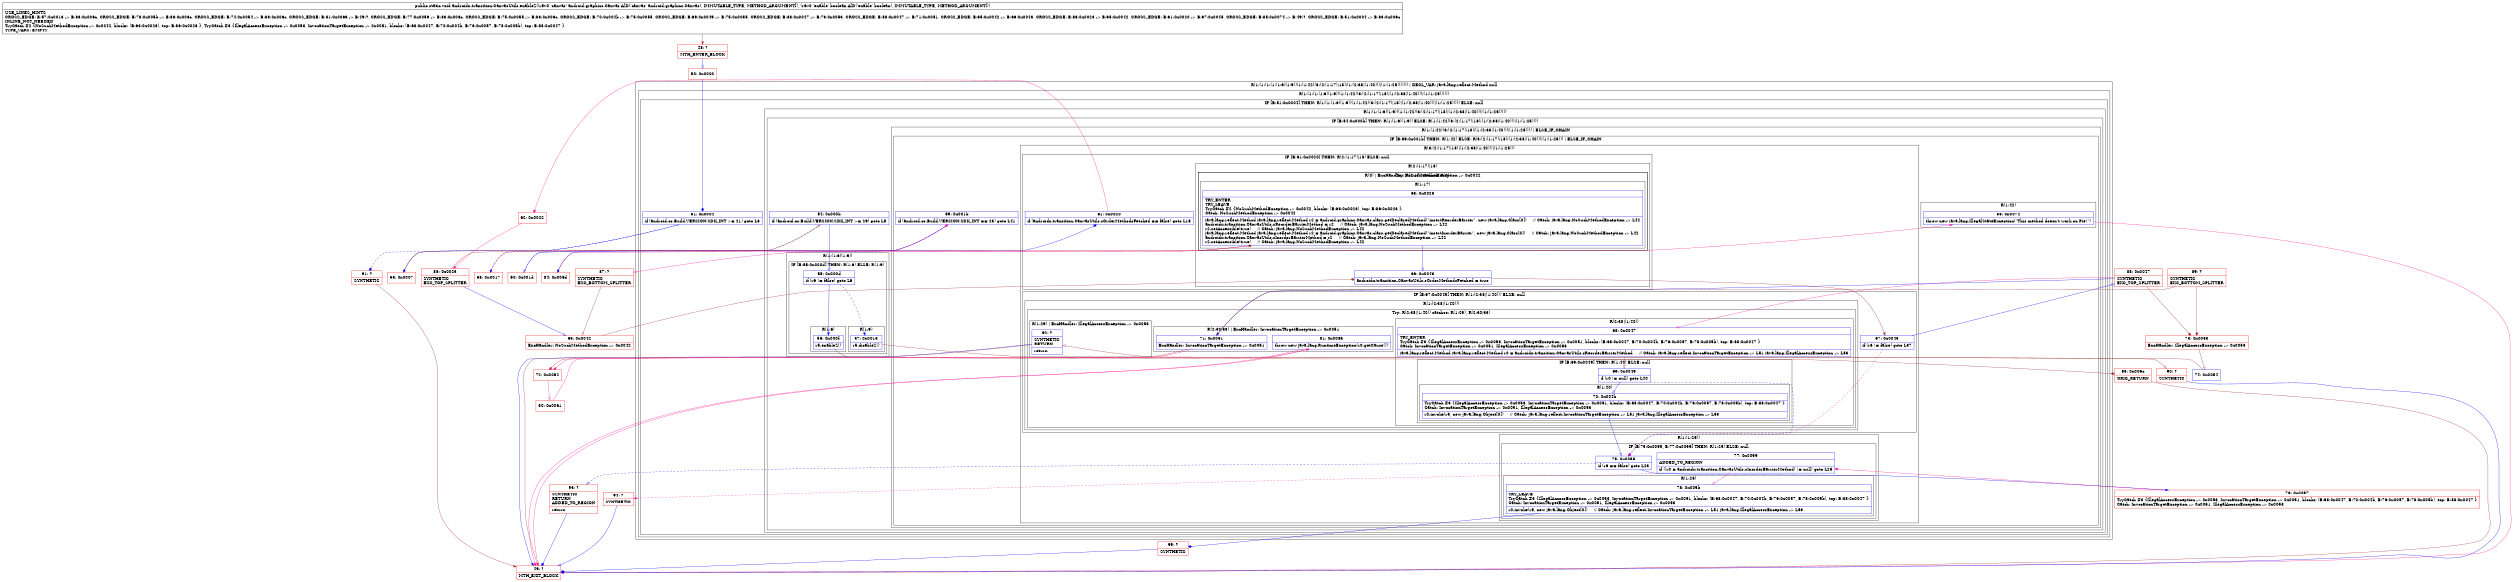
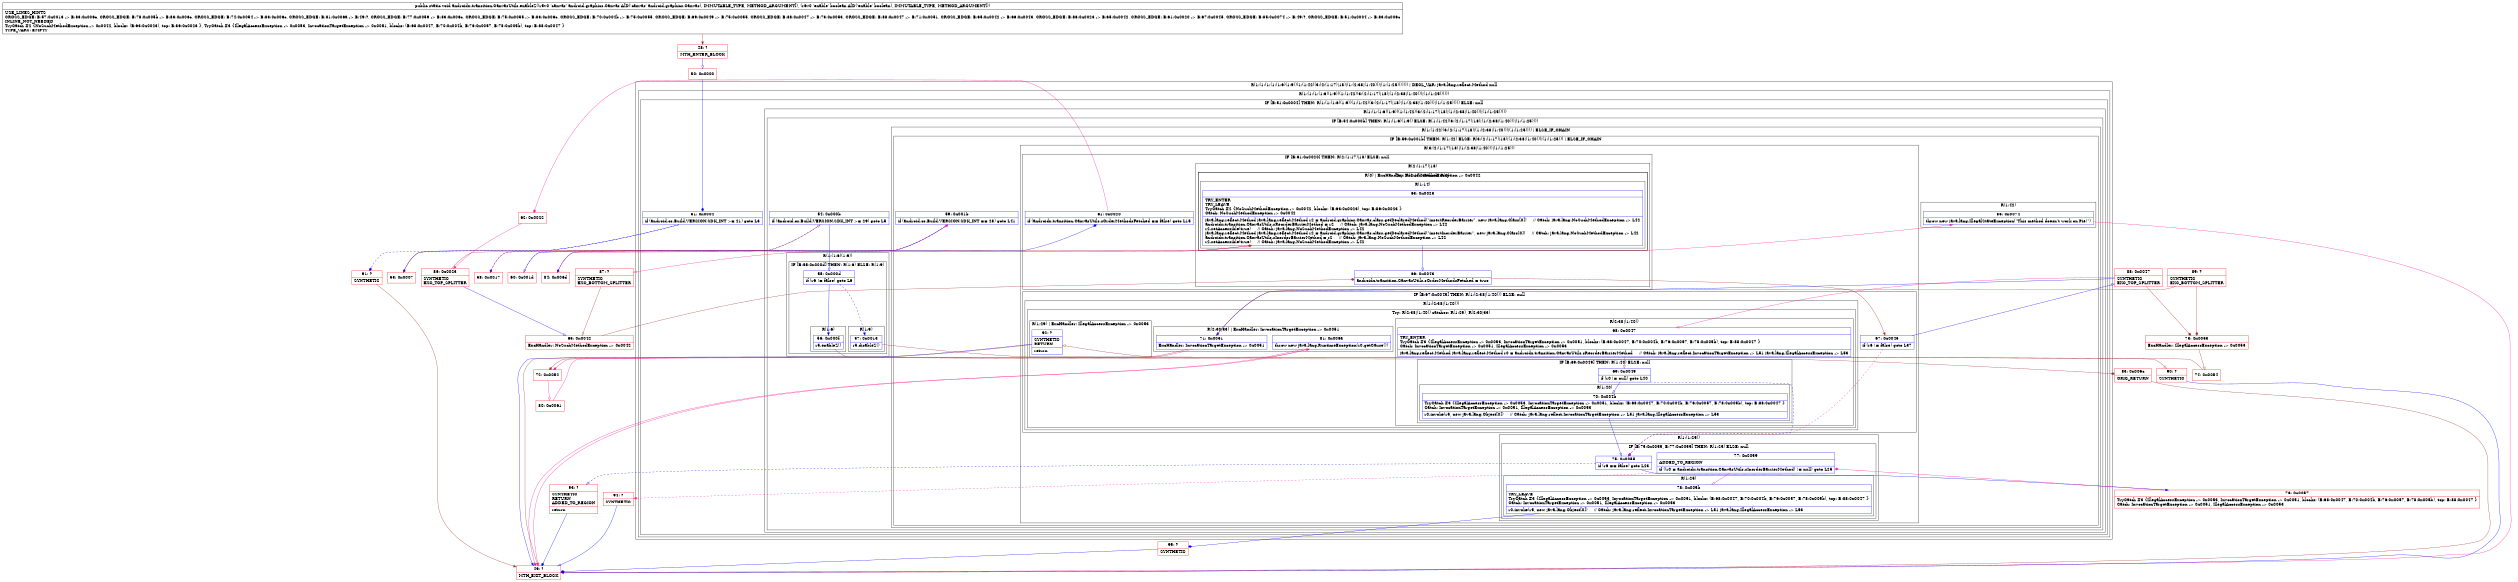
(1423, 185) -> (1423, 185)
(2206, 375) -> (2206, 375)
